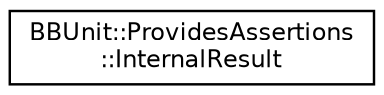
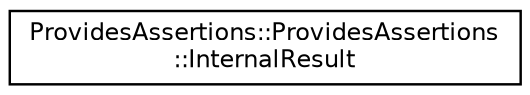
(192, 48) -> (265, 48)
